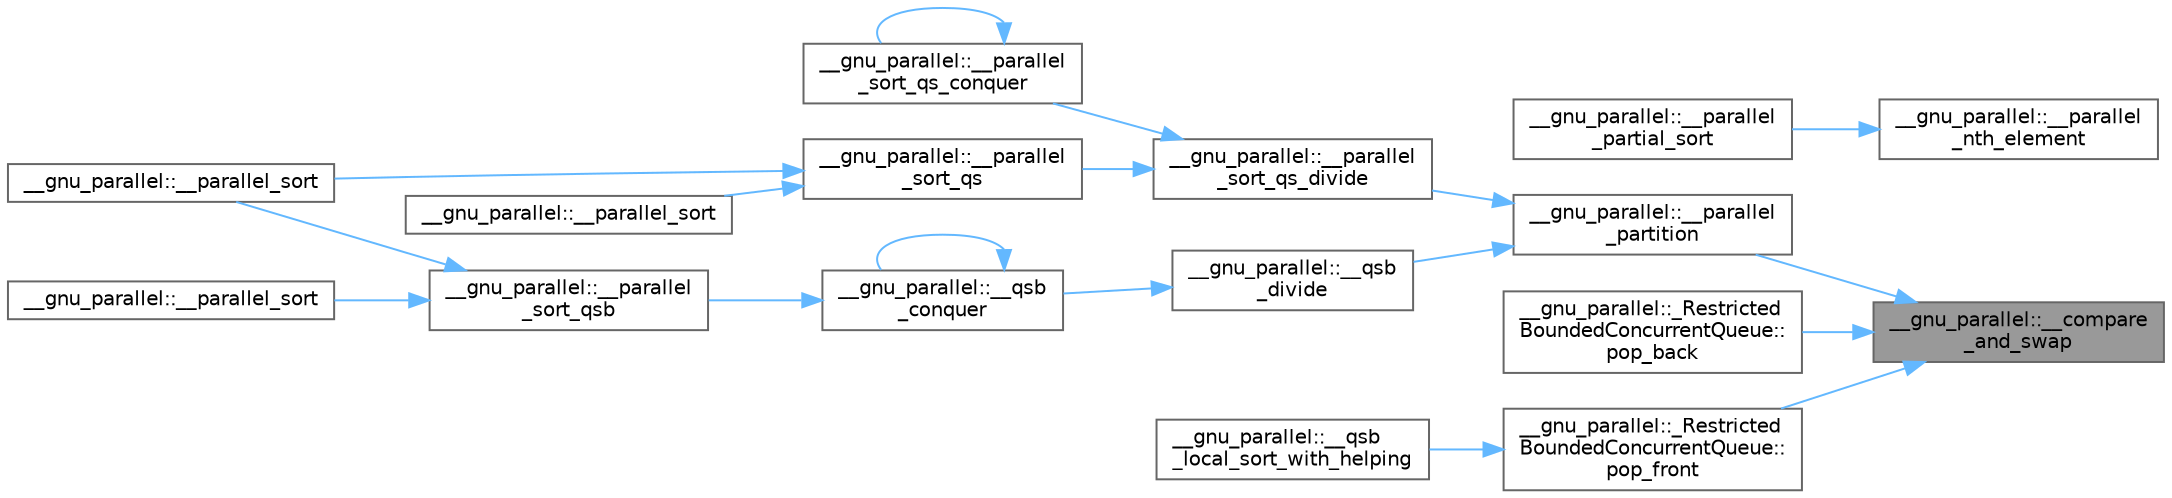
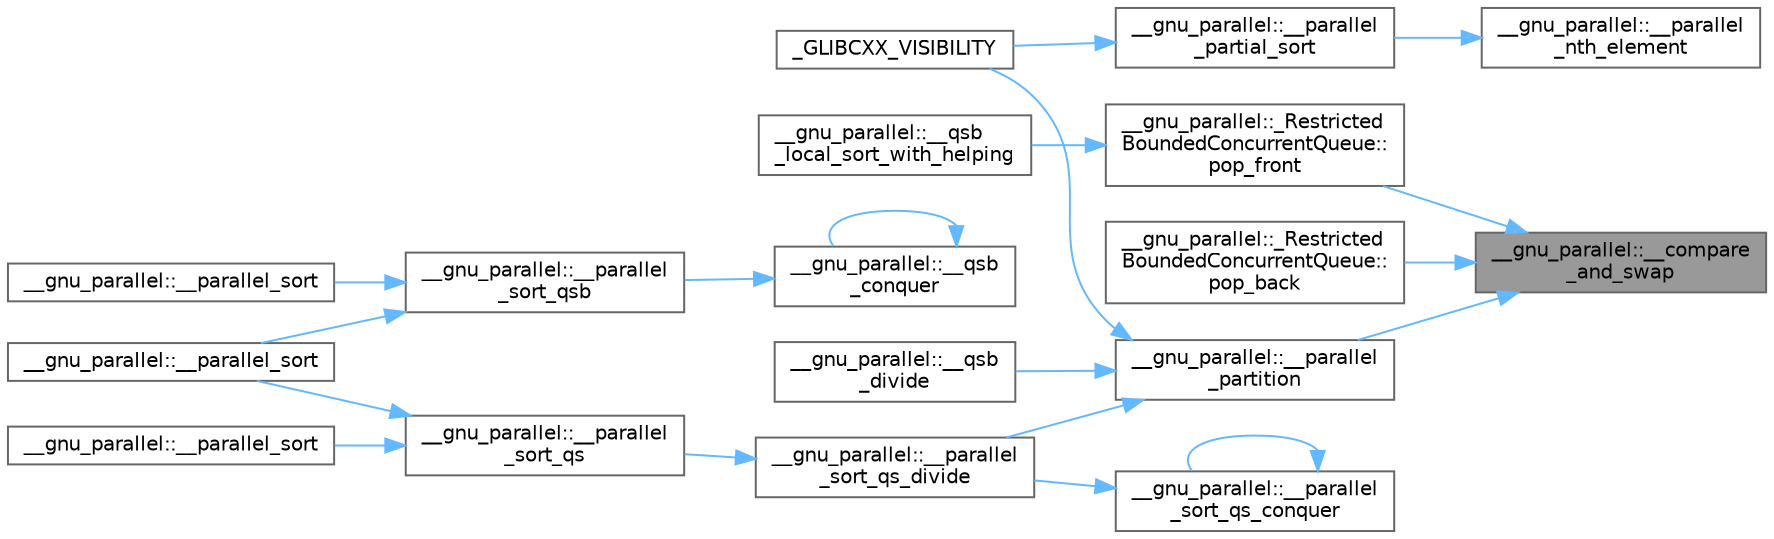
none -> (895, 50)
(1108, 119) -> (1065, 483)
(1108, 291) -> none
